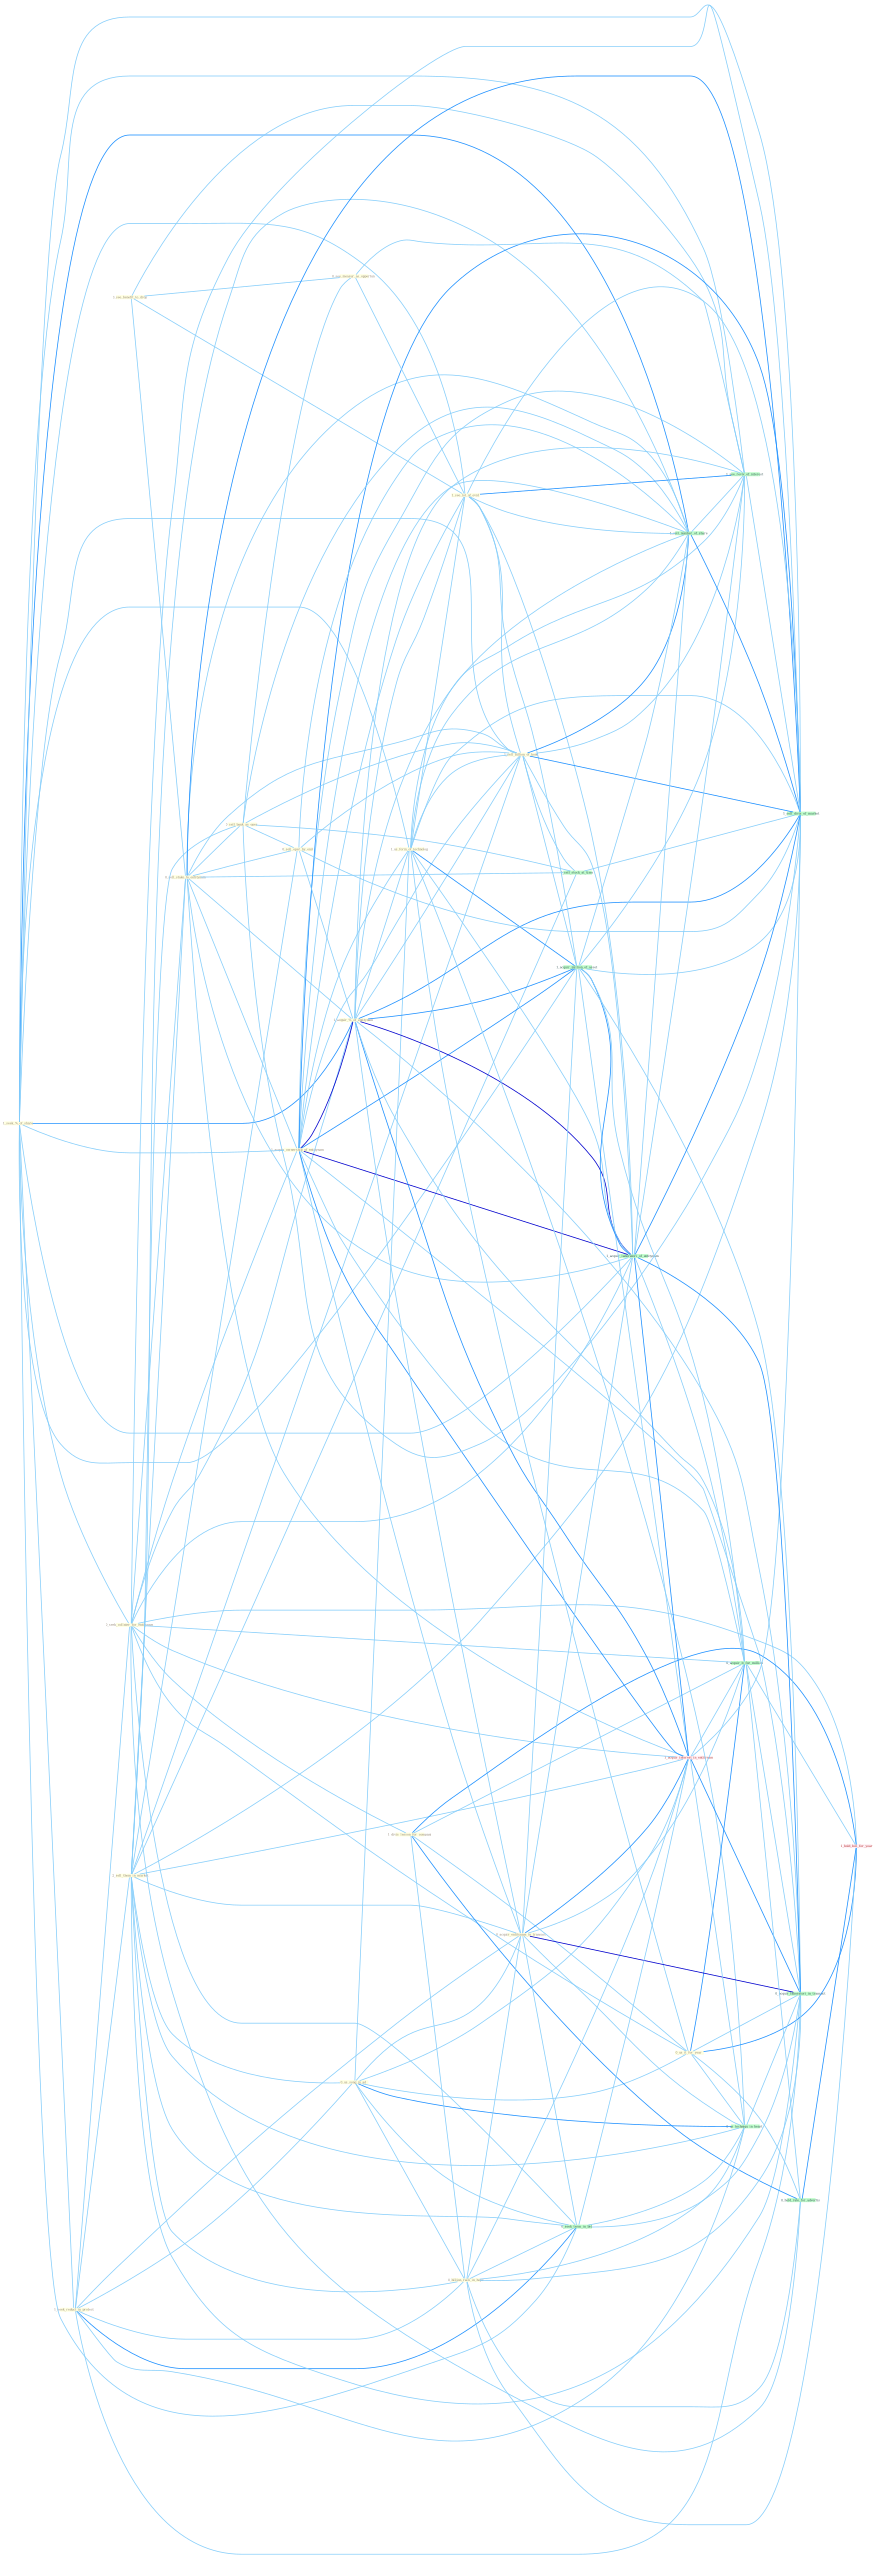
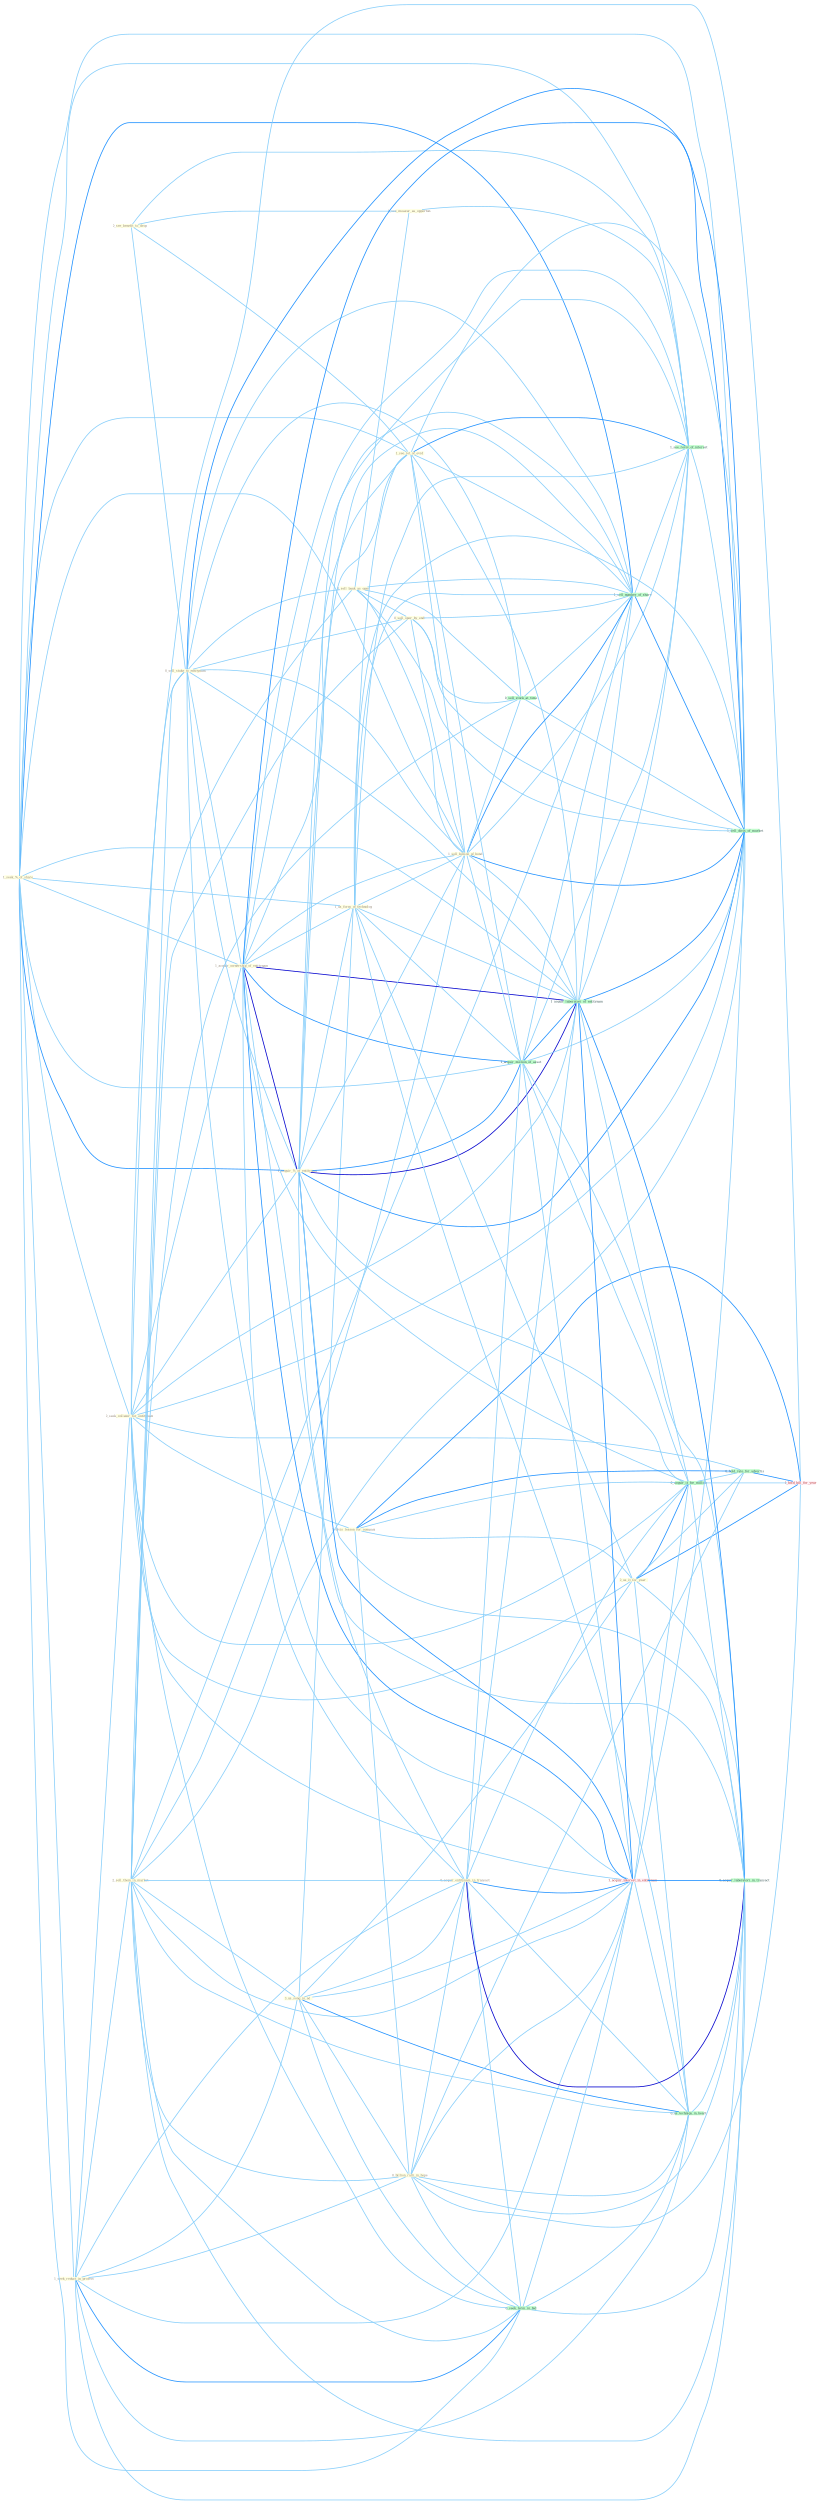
(410, 386) -> none
none -> (579, 647)
(494, 908) -> (430, 977)
(323, 926) -> (462, 699)
none -> (490, 2257)
